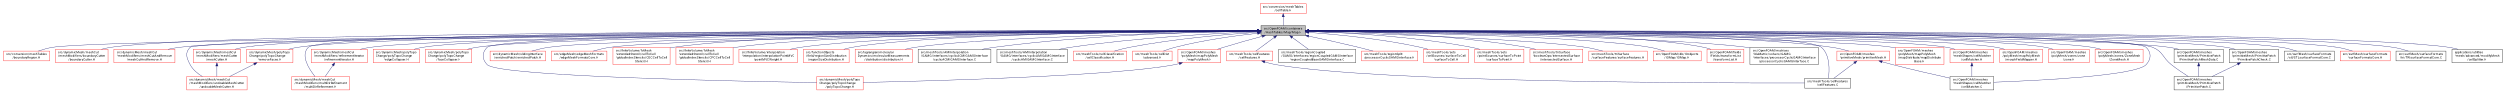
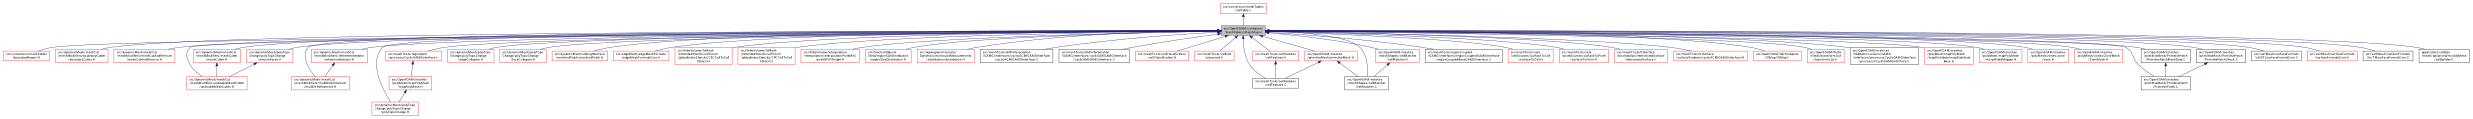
(1283, 31) -> (1243, 31)
(1240, 42) -> (412, 70)
(1618, 56) -> (1710, 56)
